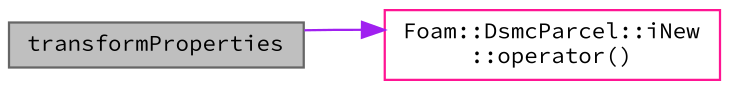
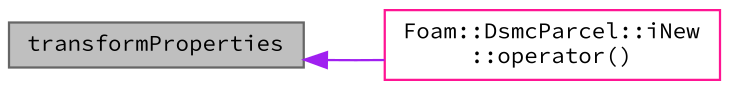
(333, 30) -> (356, 60)
